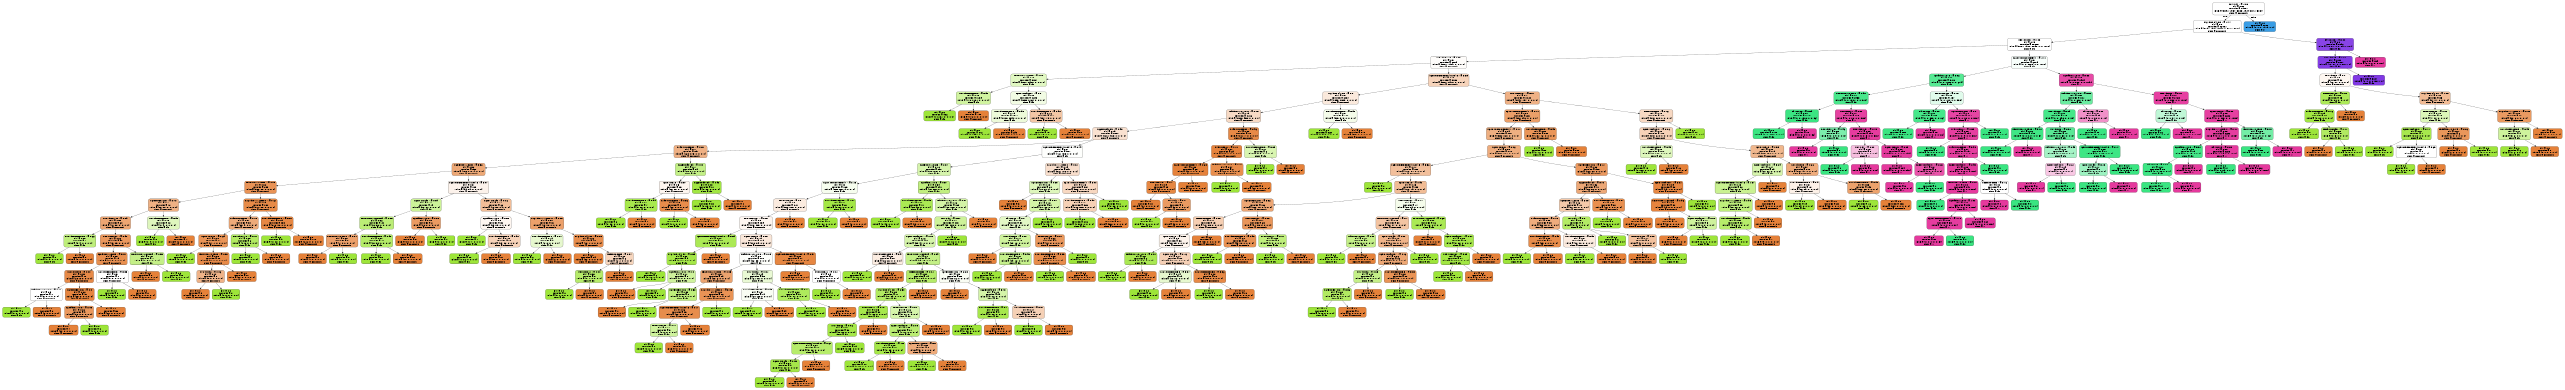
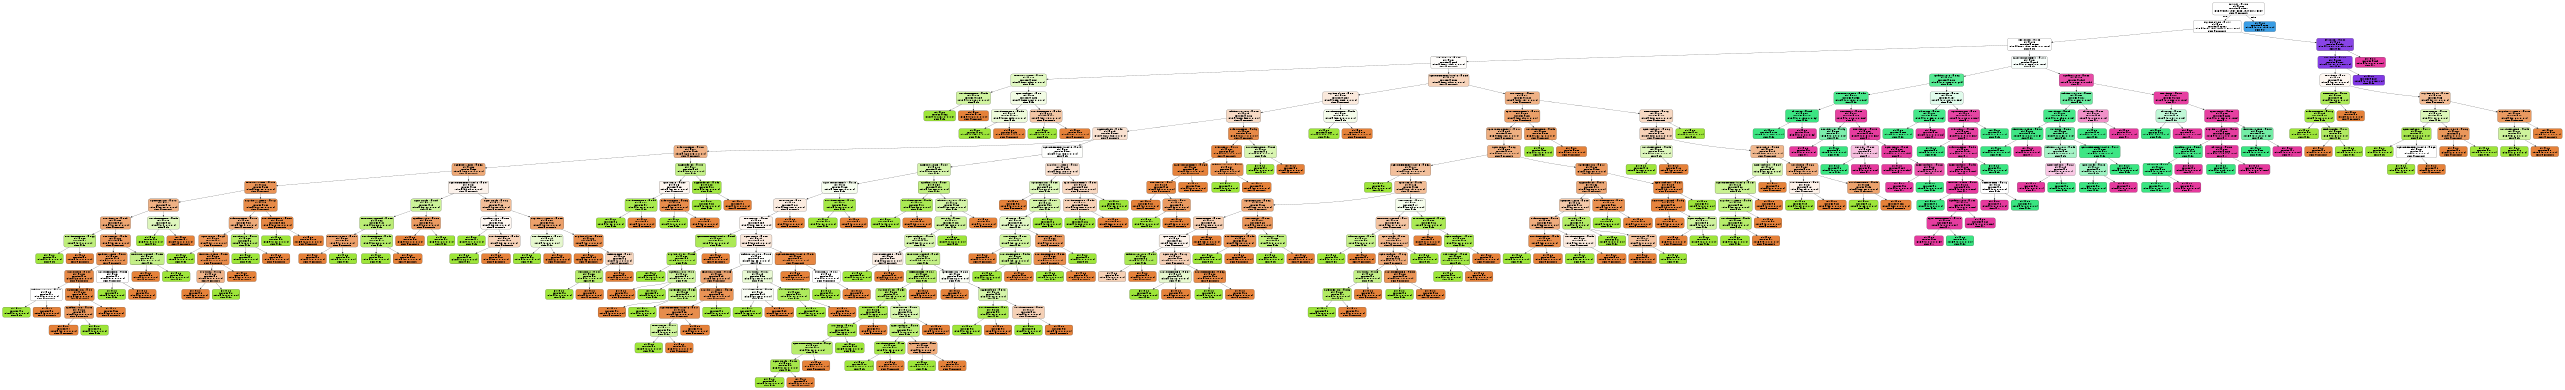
(1835, 169) -> (1835, 169)
(1112, 277) -> (1112, 277)
